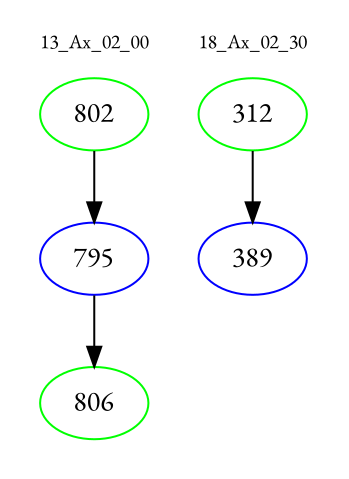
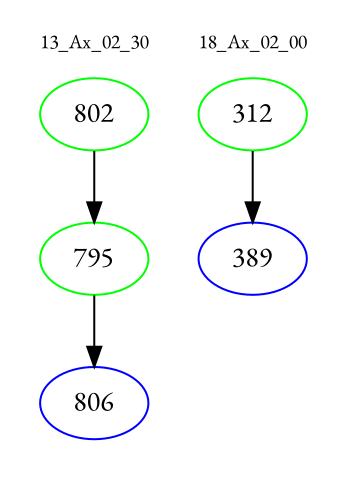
(95, 43) -> (95, 43)
(254, 43) -> (254, 43)
(94, 259) -> (94, 259)
(94, 403) -> (94, 403)
